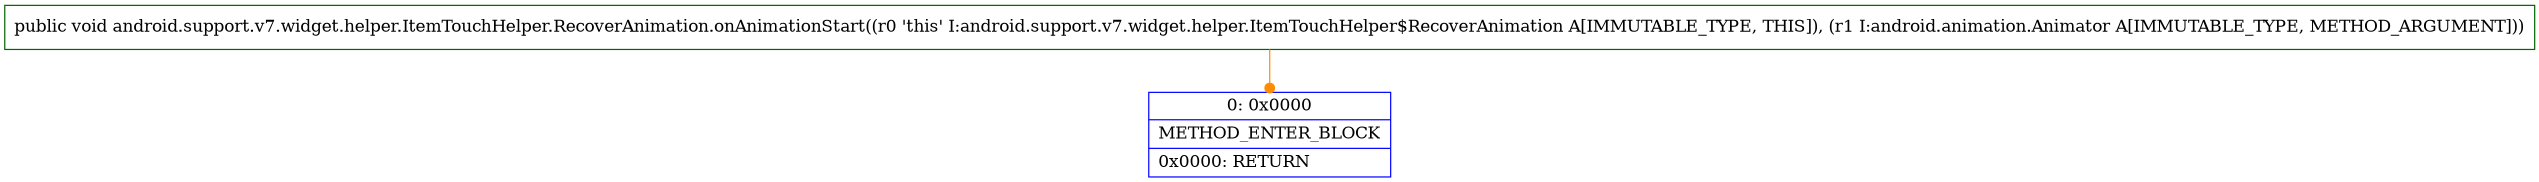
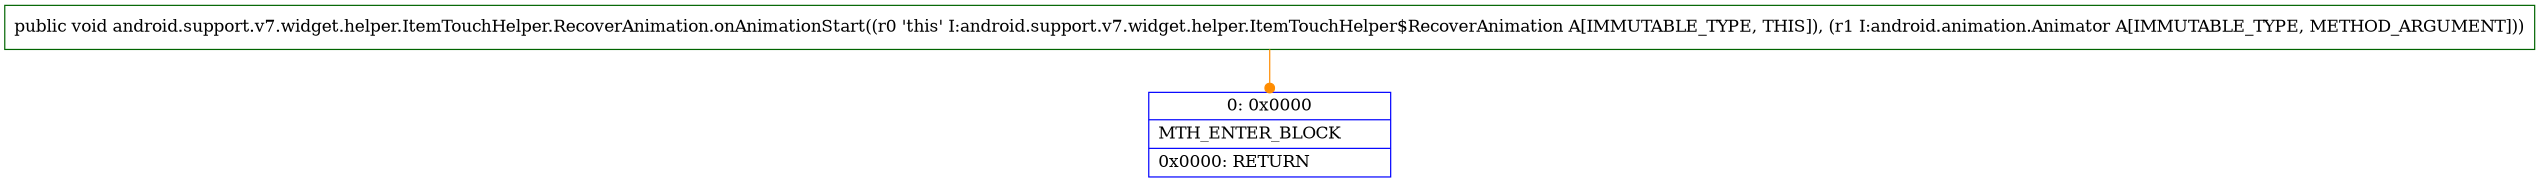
(1270, 133) -> (1250, 133)
